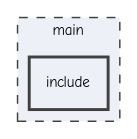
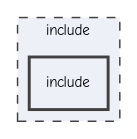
(69, 31) -> (69, 31)
